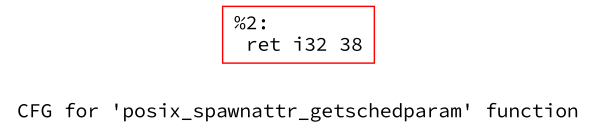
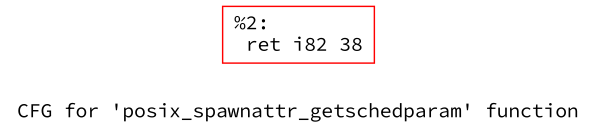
(299, 45) -> (299, 45)
